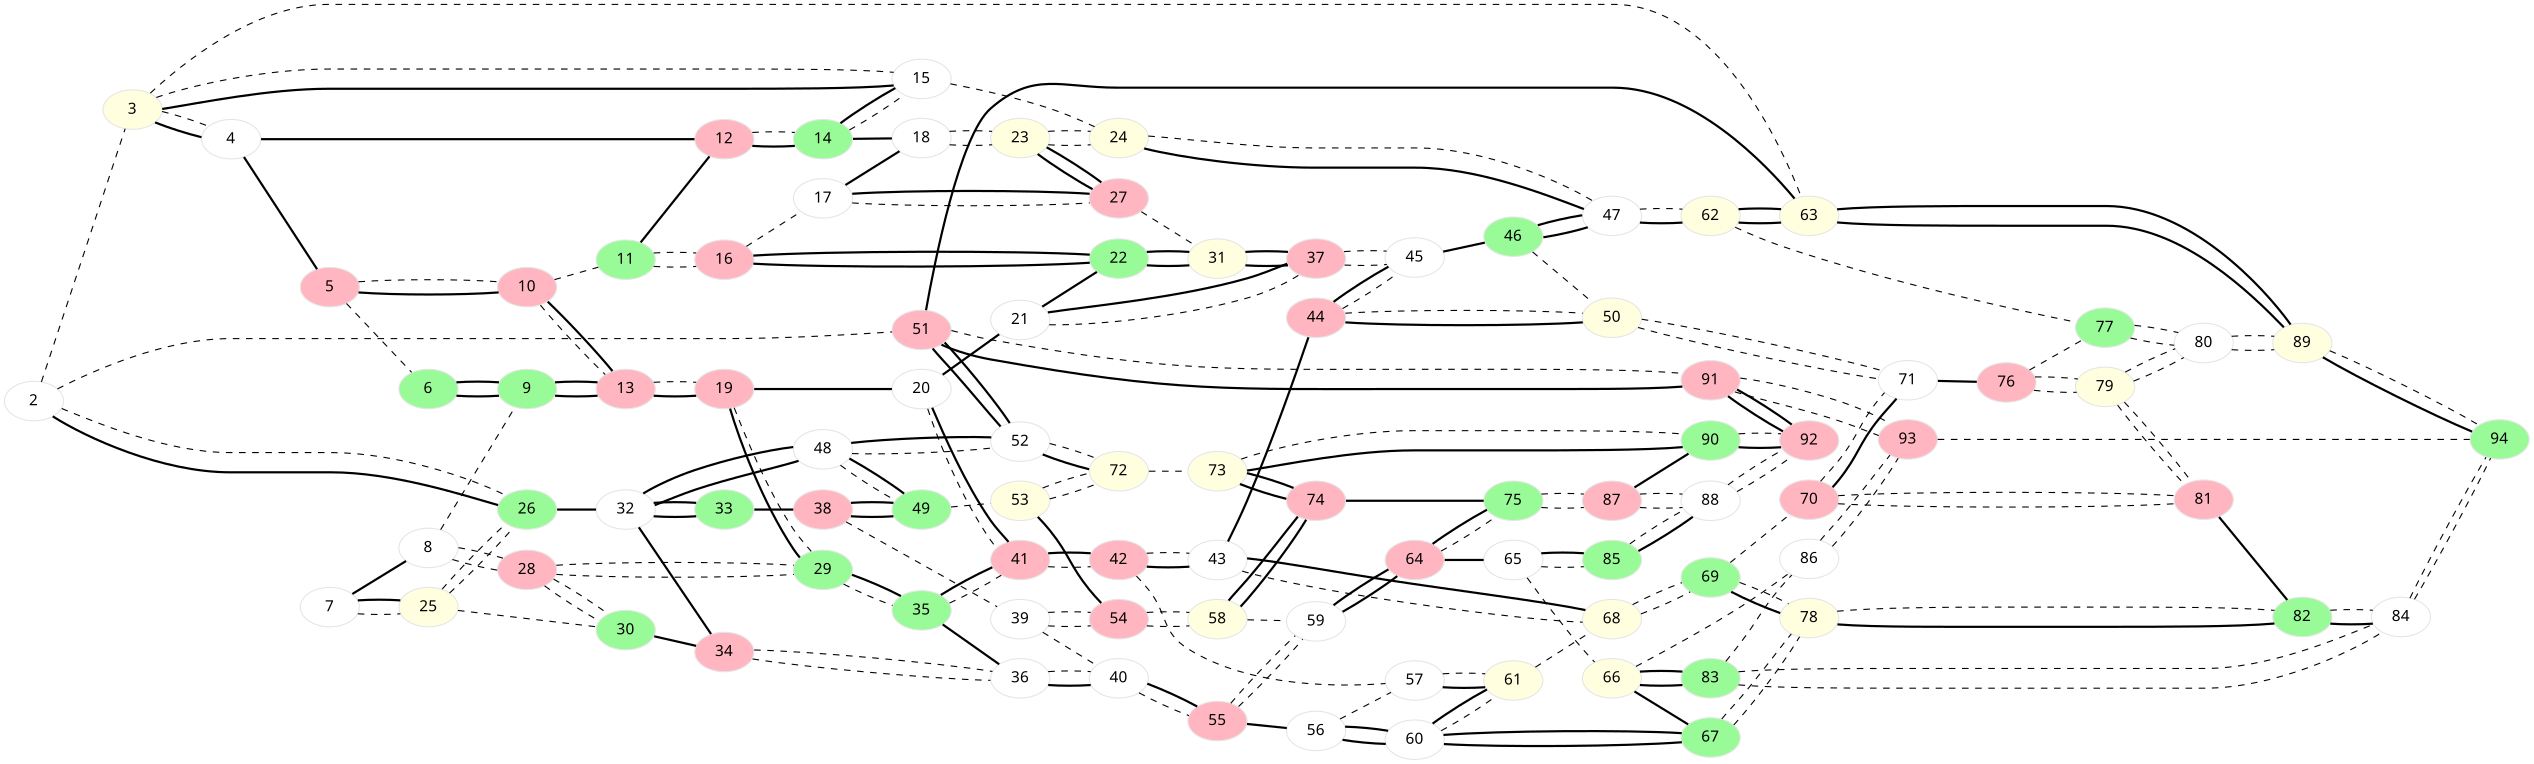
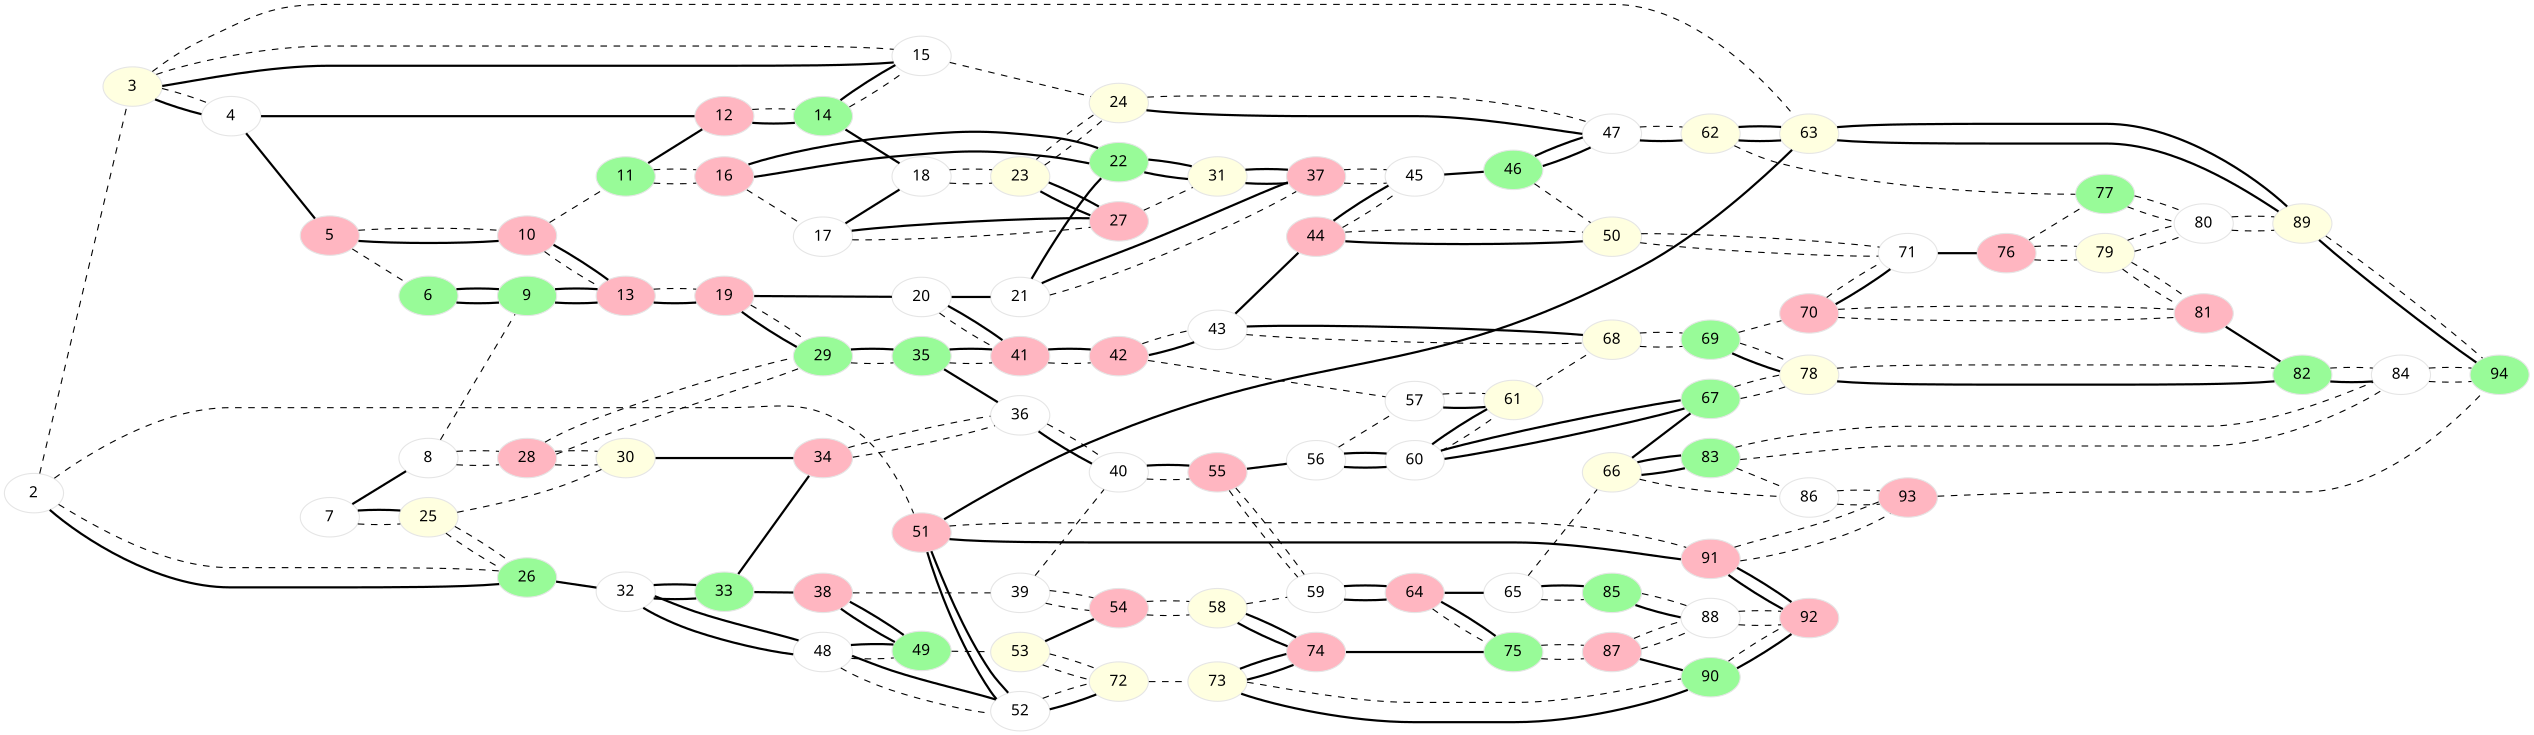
(679, 586) -> (774, 525)
(626, 630) -> (626, 458)
